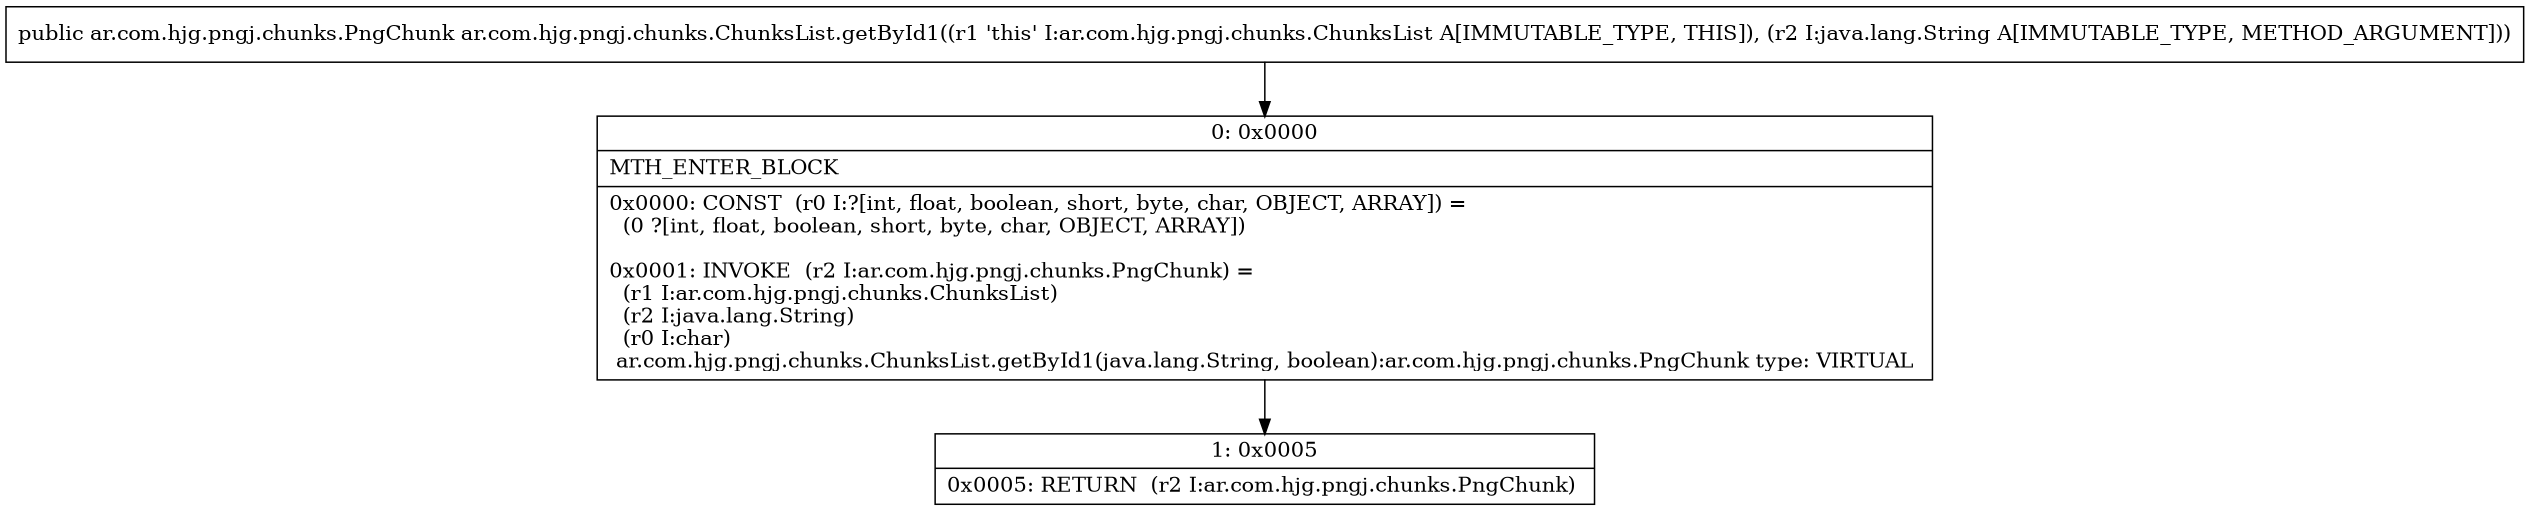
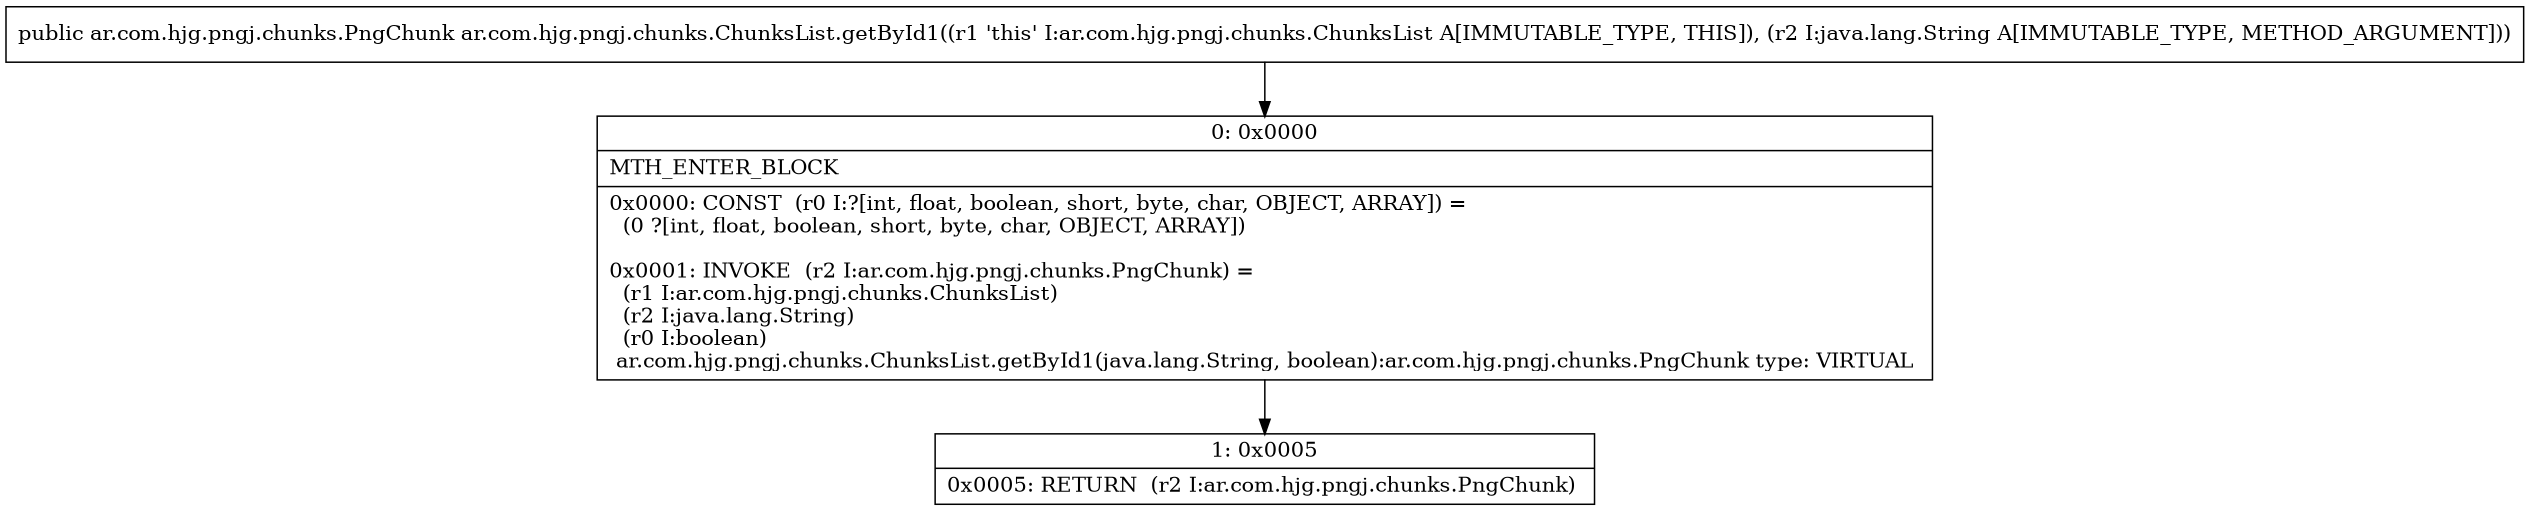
(671, 339) -> (689, 339)
